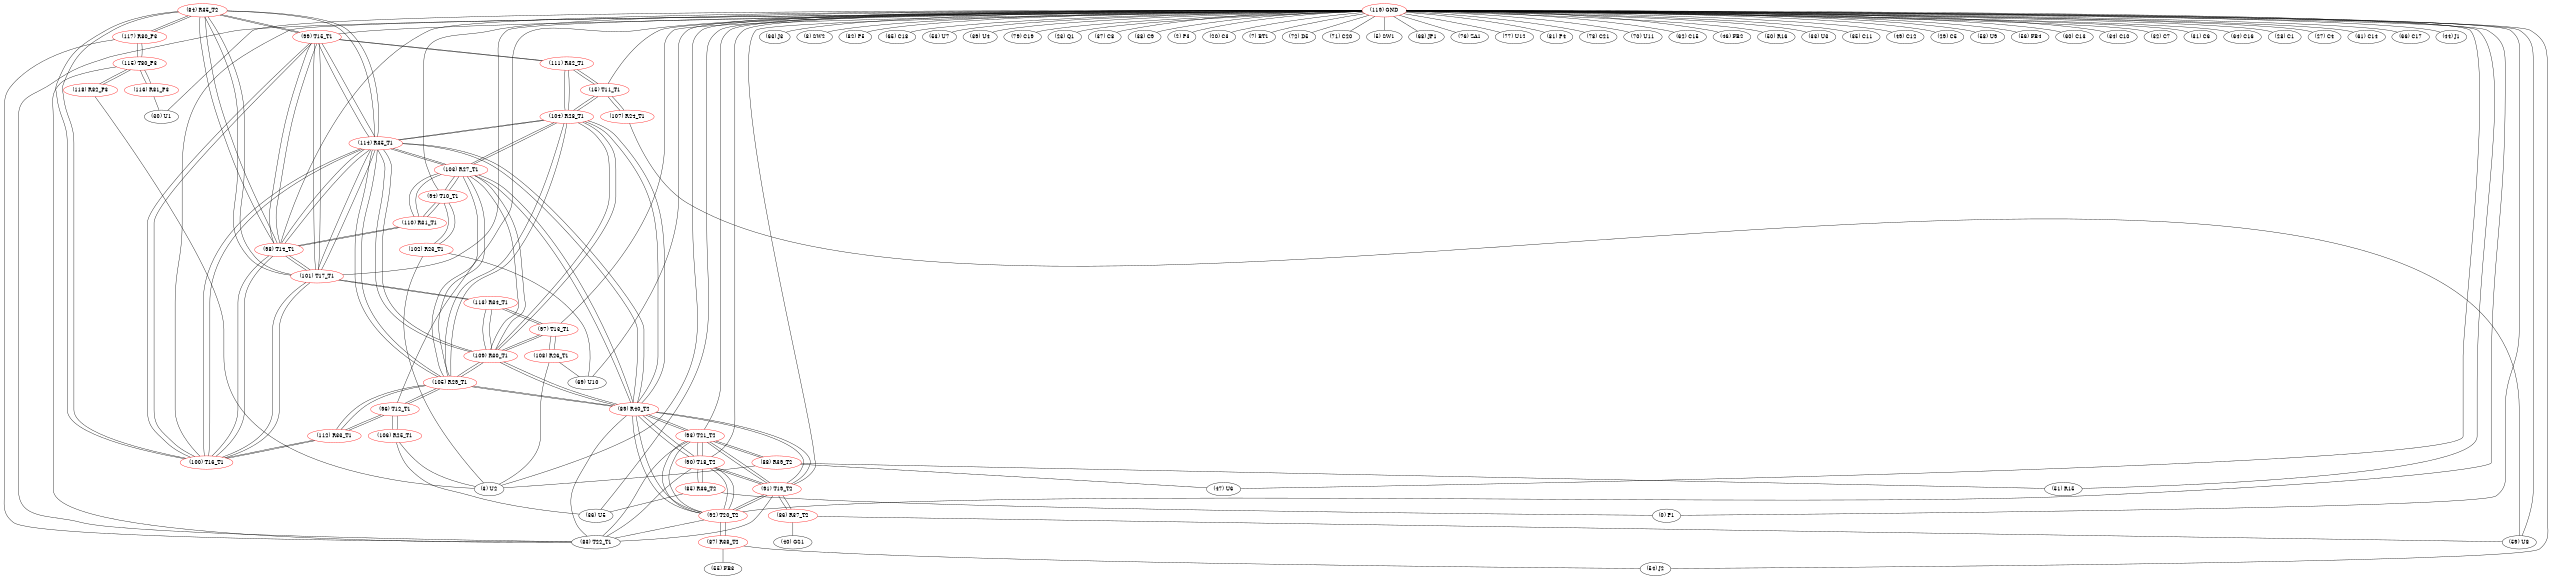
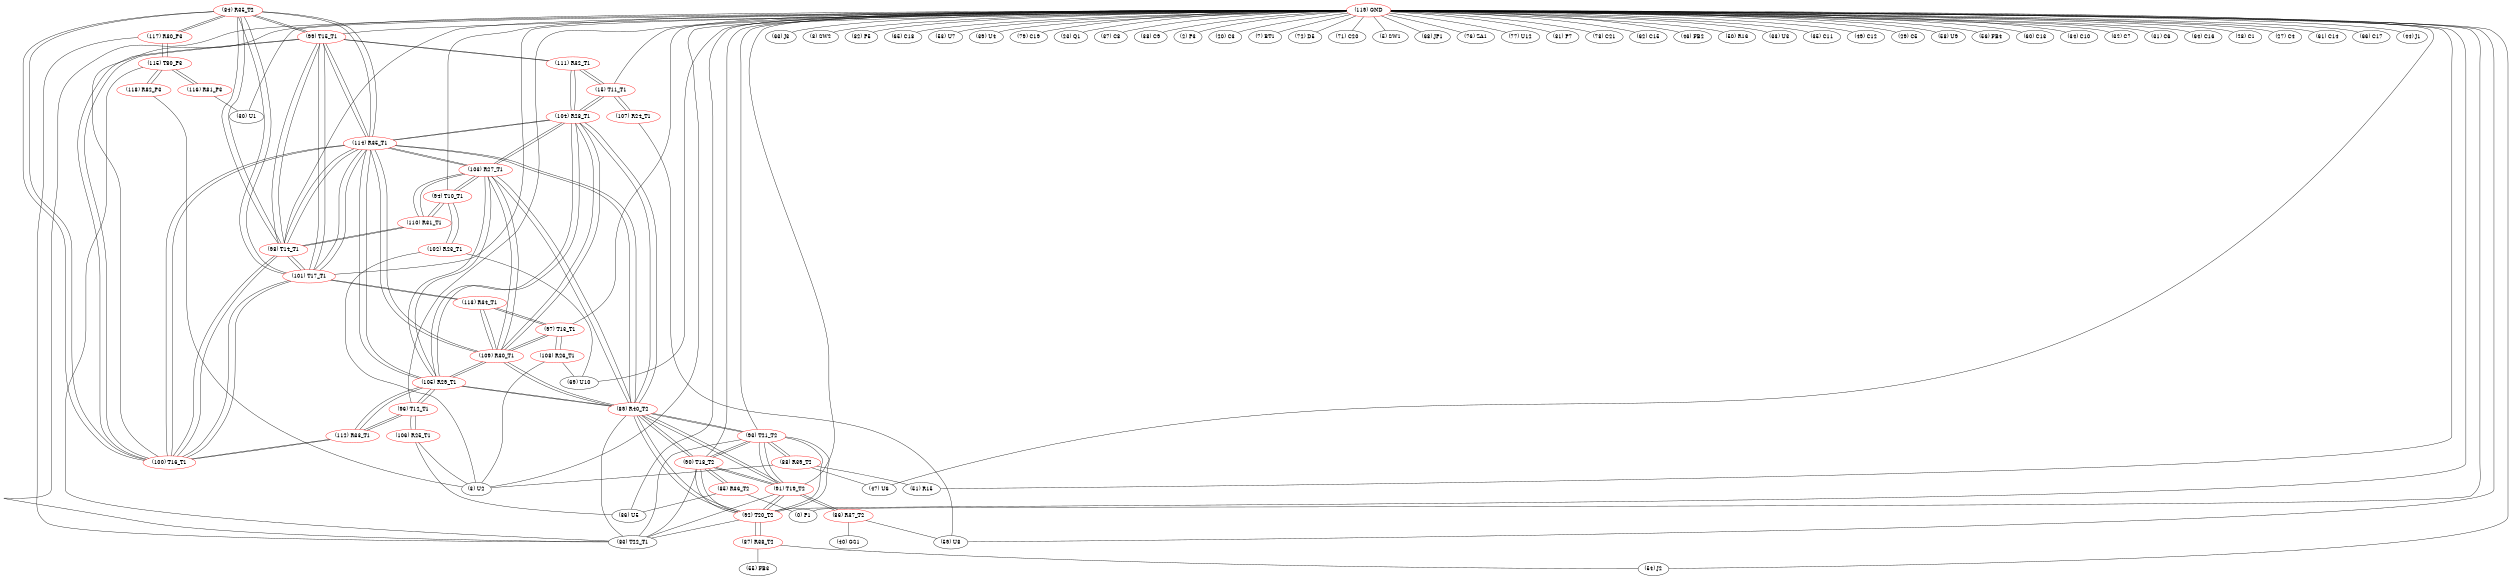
(1556, 37) -> (1563, 37)
(1643, 37) -> none
